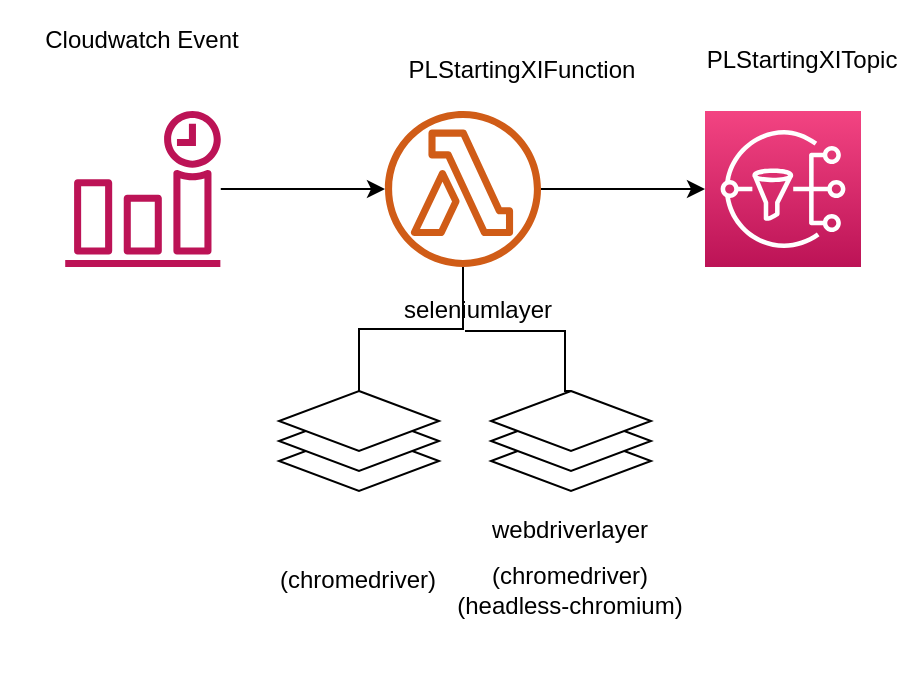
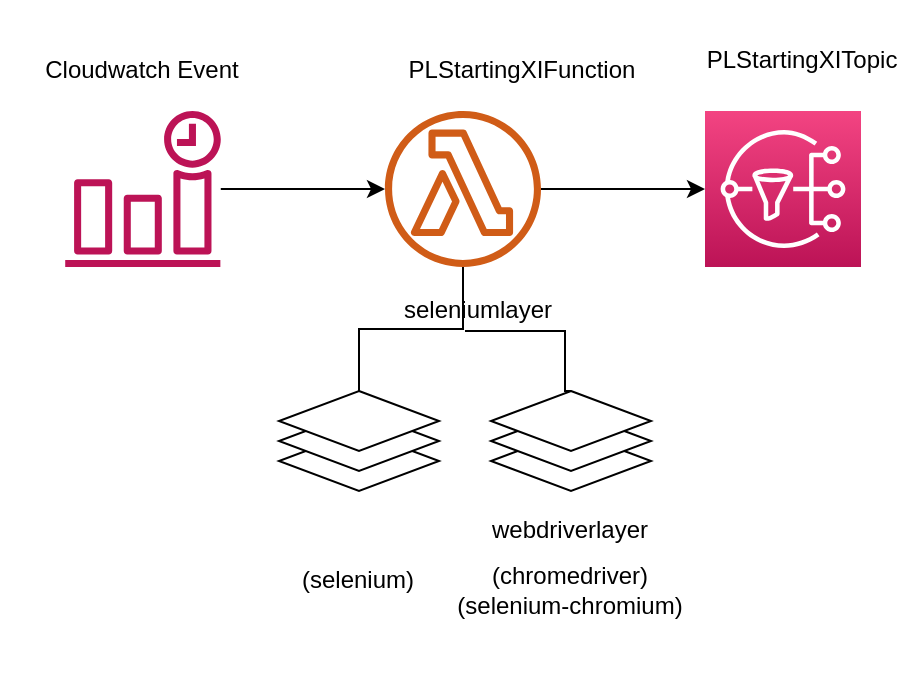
(143, 41) -> (143, 71)
(359, 581) -> (359, 581)
(571, 591) -> (571, 591)
